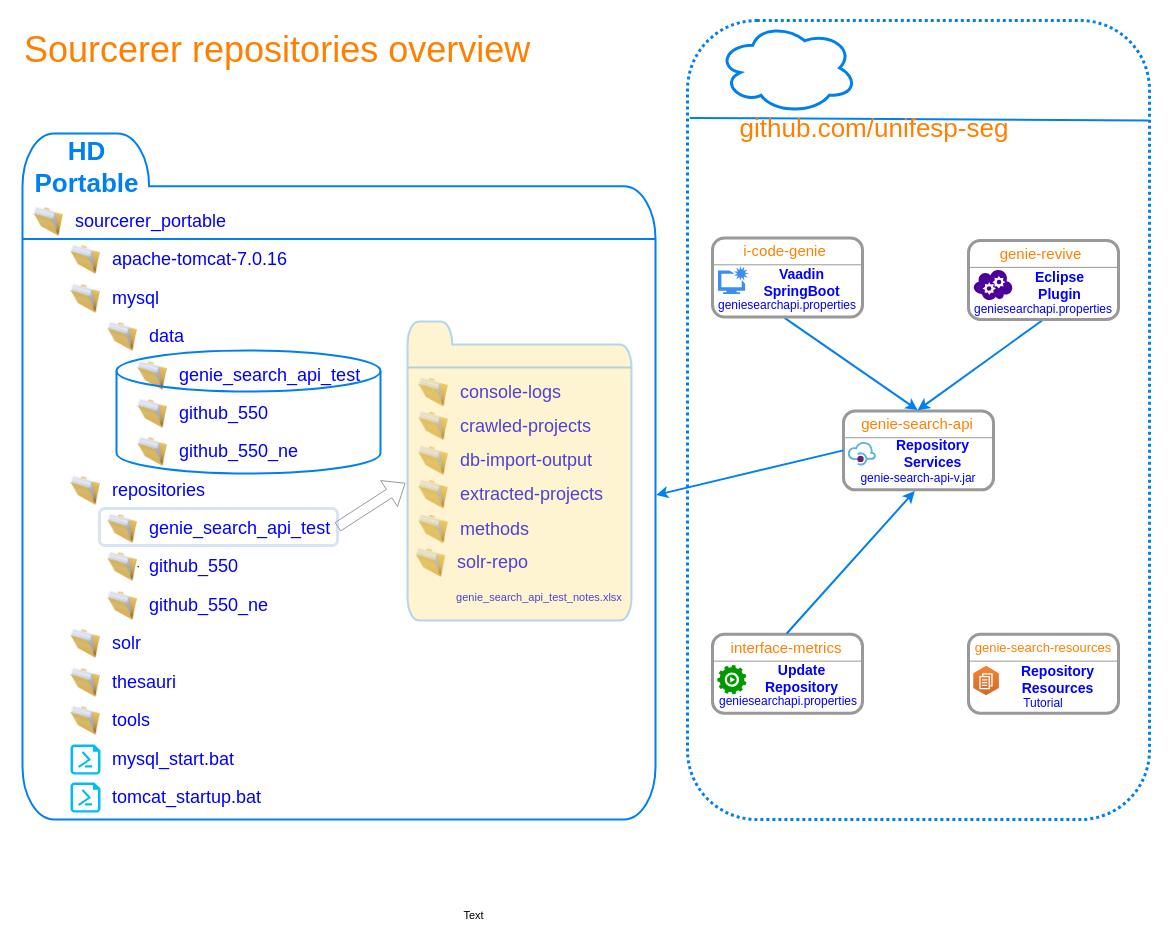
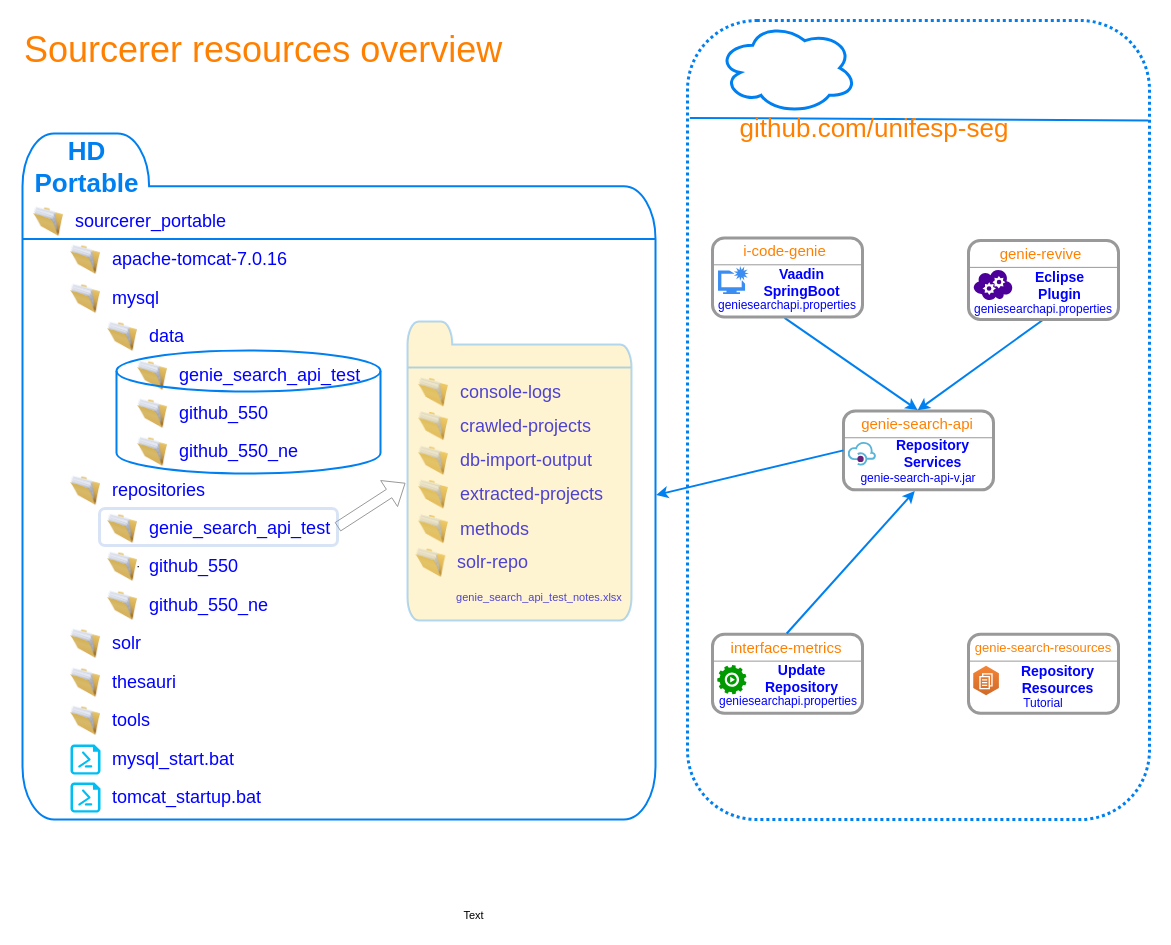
(121, 50) -> (114, 50)
